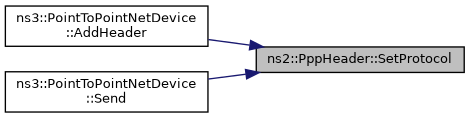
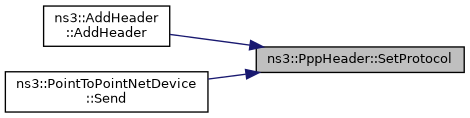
(107, 26) -> (107, 26)
(360, 60) -> (360, 60)
